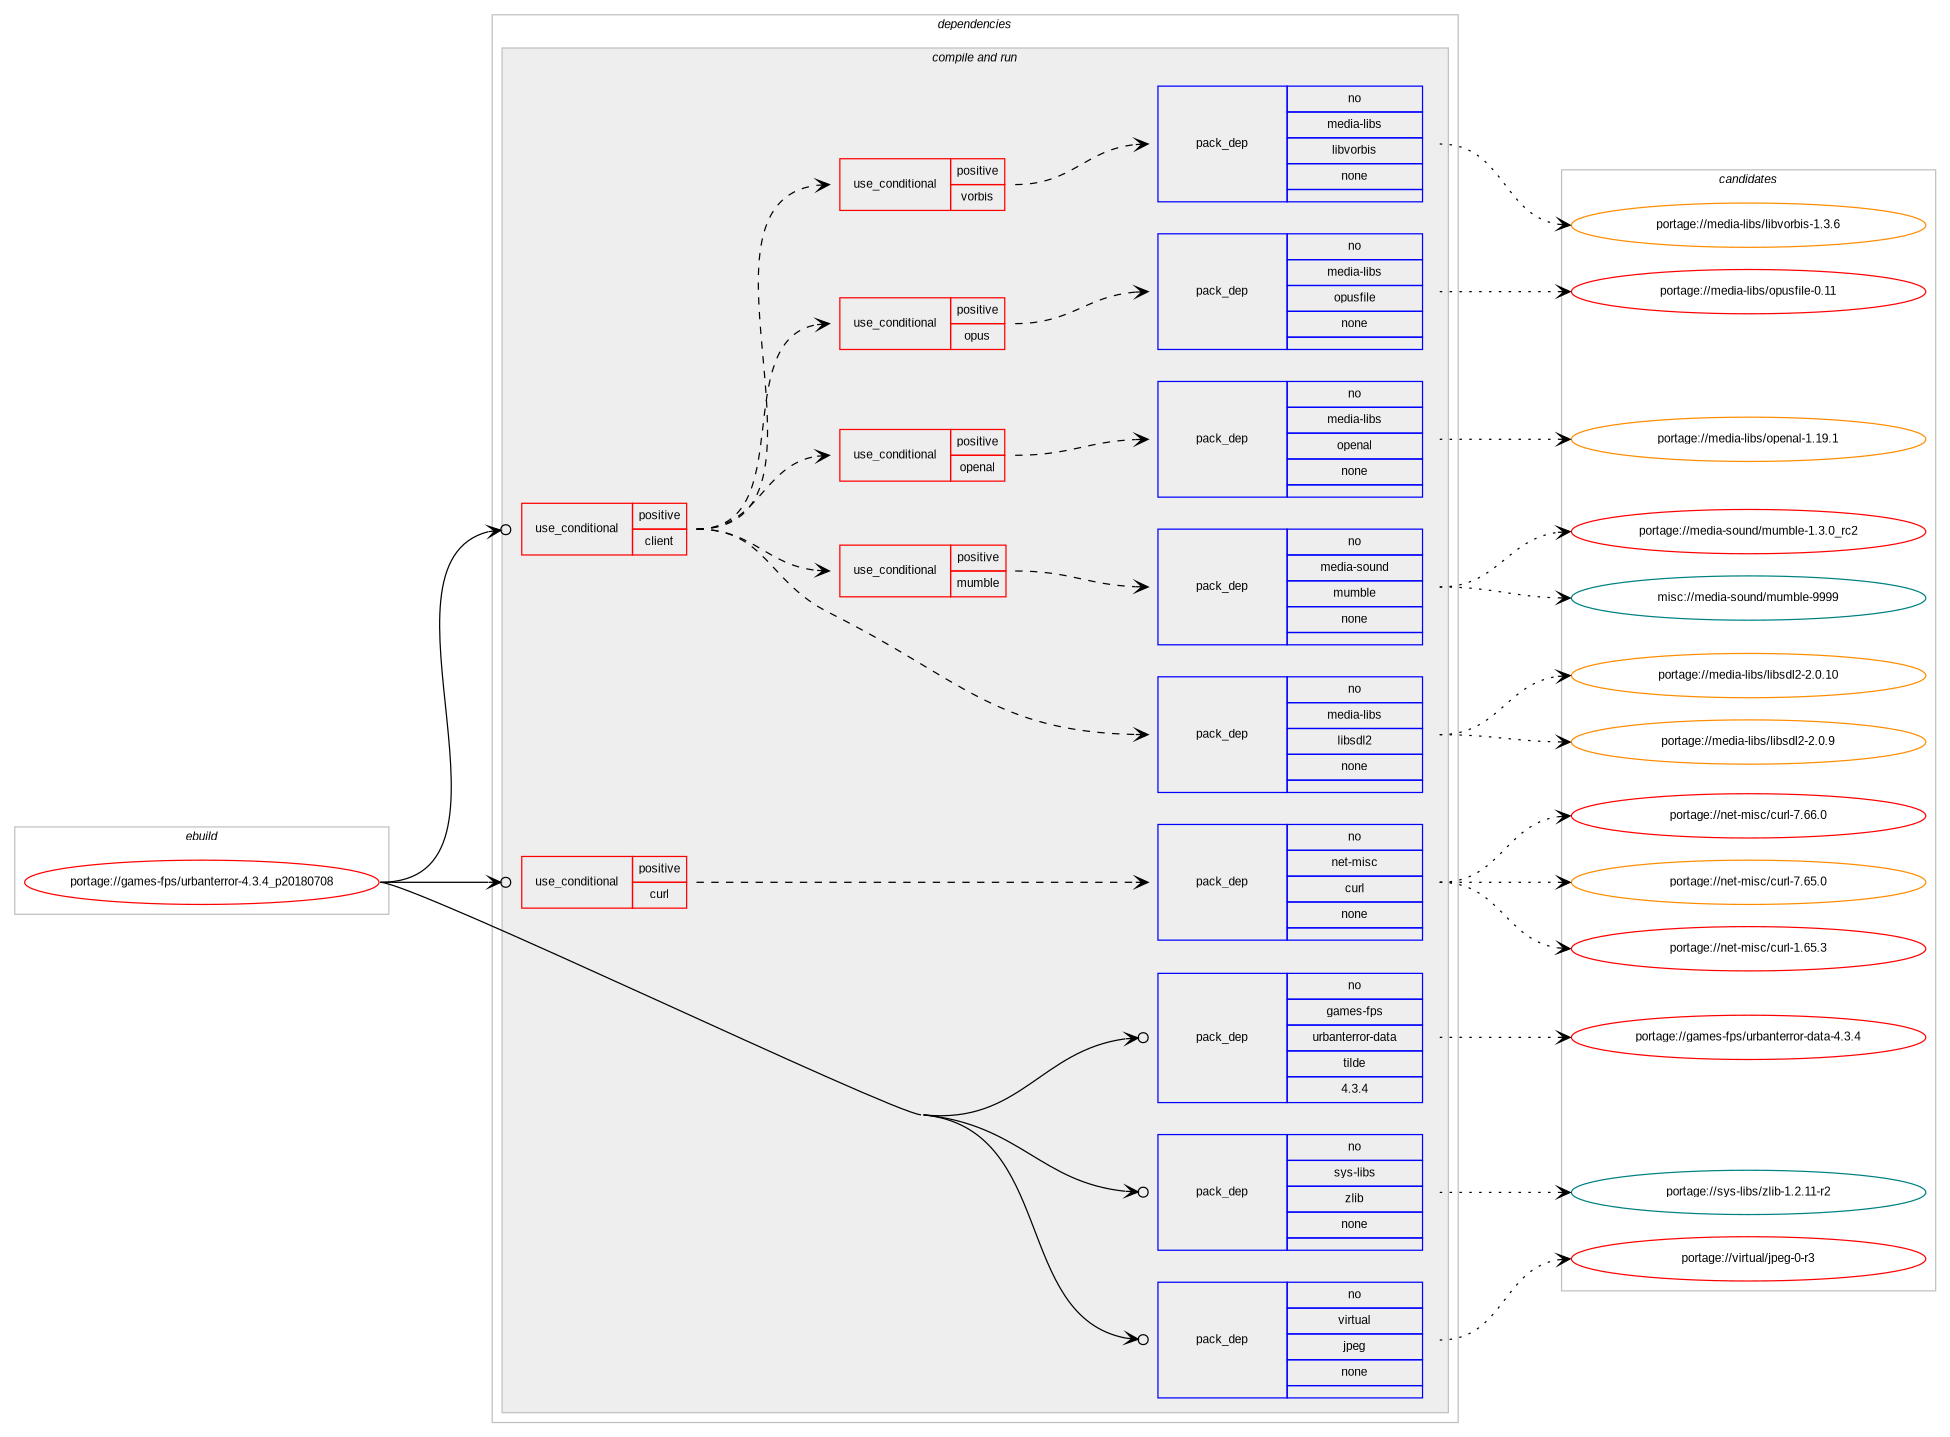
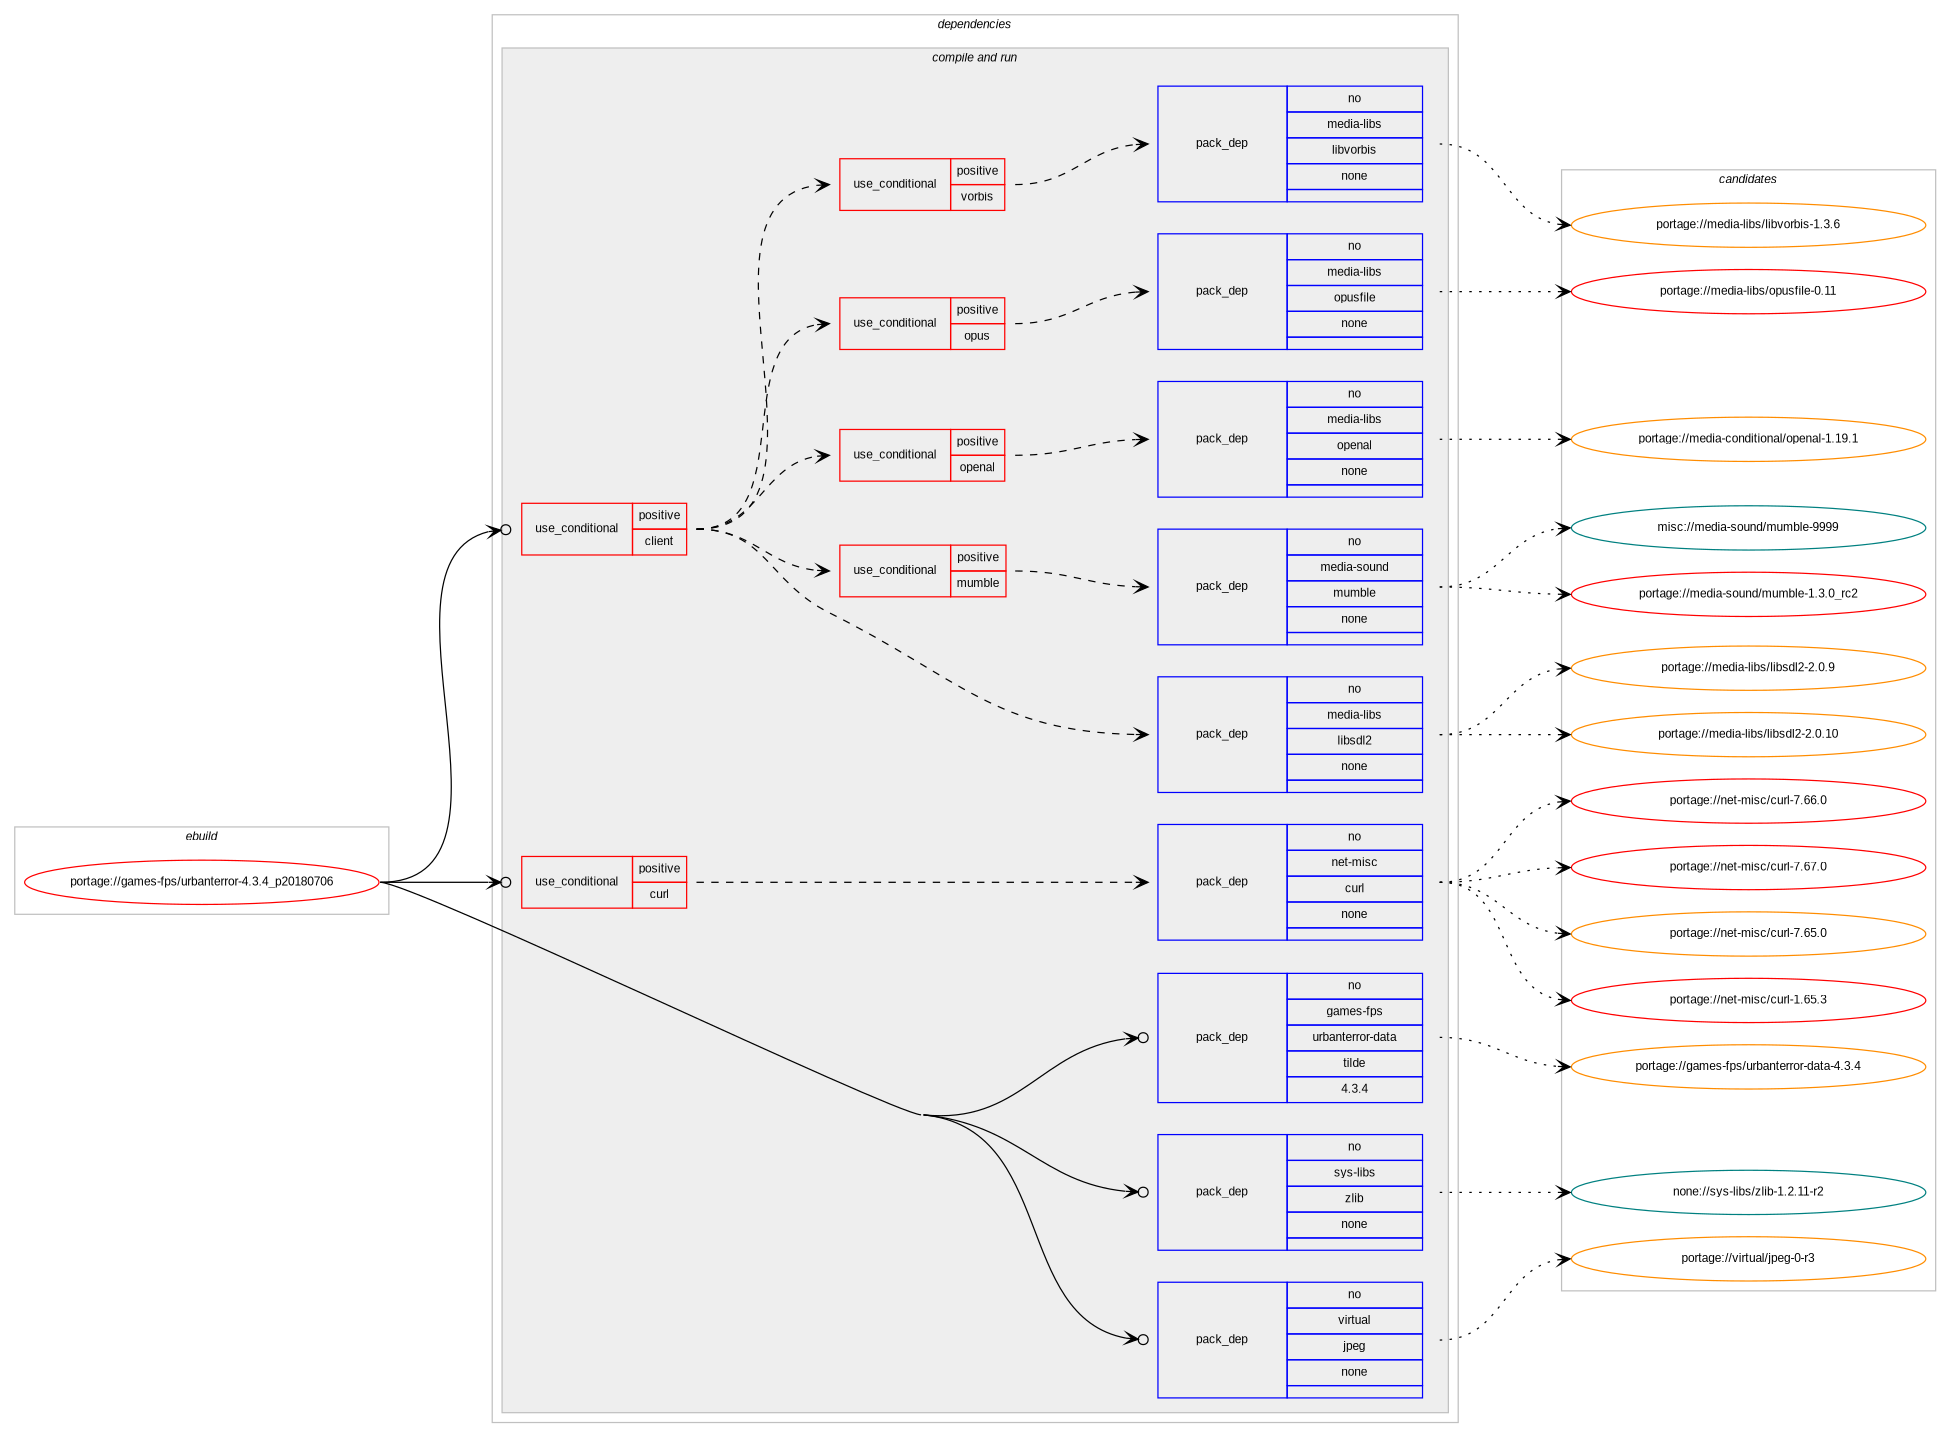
(1749, 439) -> (1749, 439)
none -> (1749, 868)
(202, 882) -> (202, 882)
(1749, 1037) -> (1749, 1067)
(1749, 1192) -> (1749, 1192)
(1749, 1259) -> (1749, 1259)
